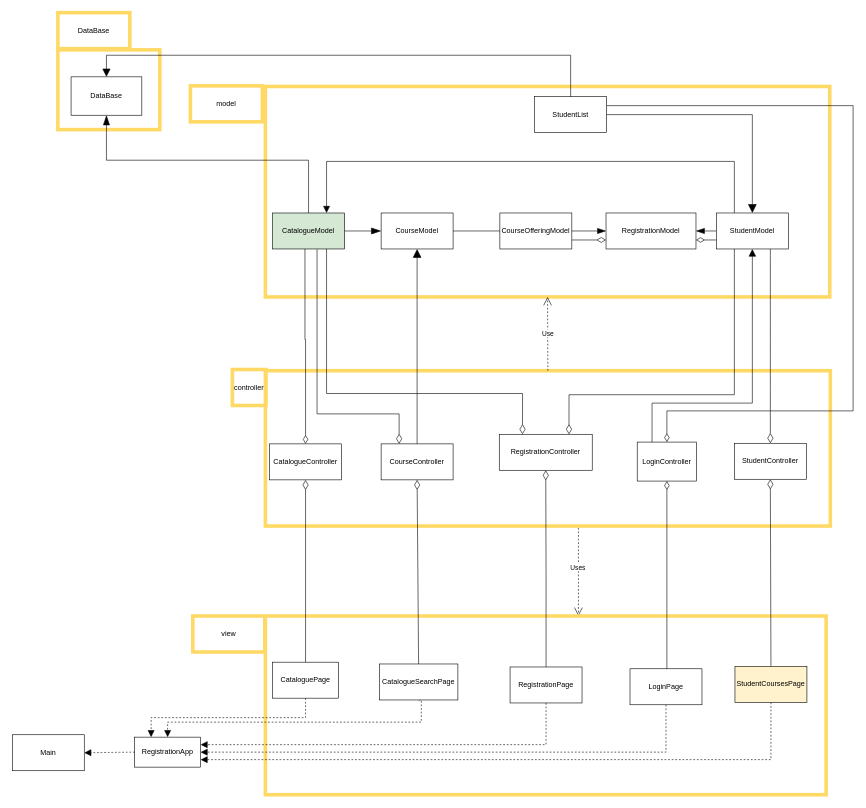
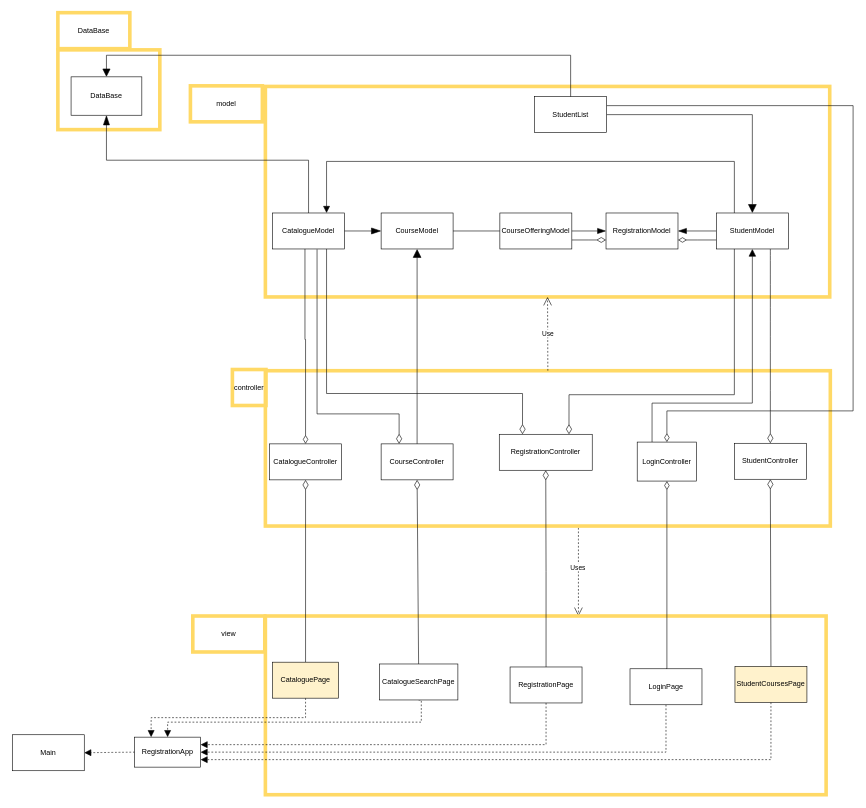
(309, 231) -> (309, 231)
(651, 231) -> (642, 231)
(306, 680) -> (306, 680)
